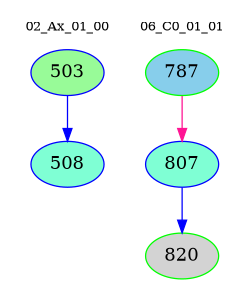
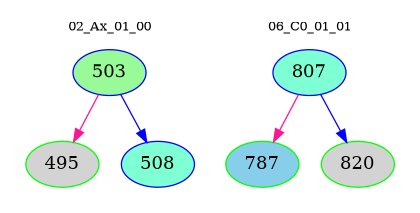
(182, 112) -> (289, 112)
none -> (62, 164)
